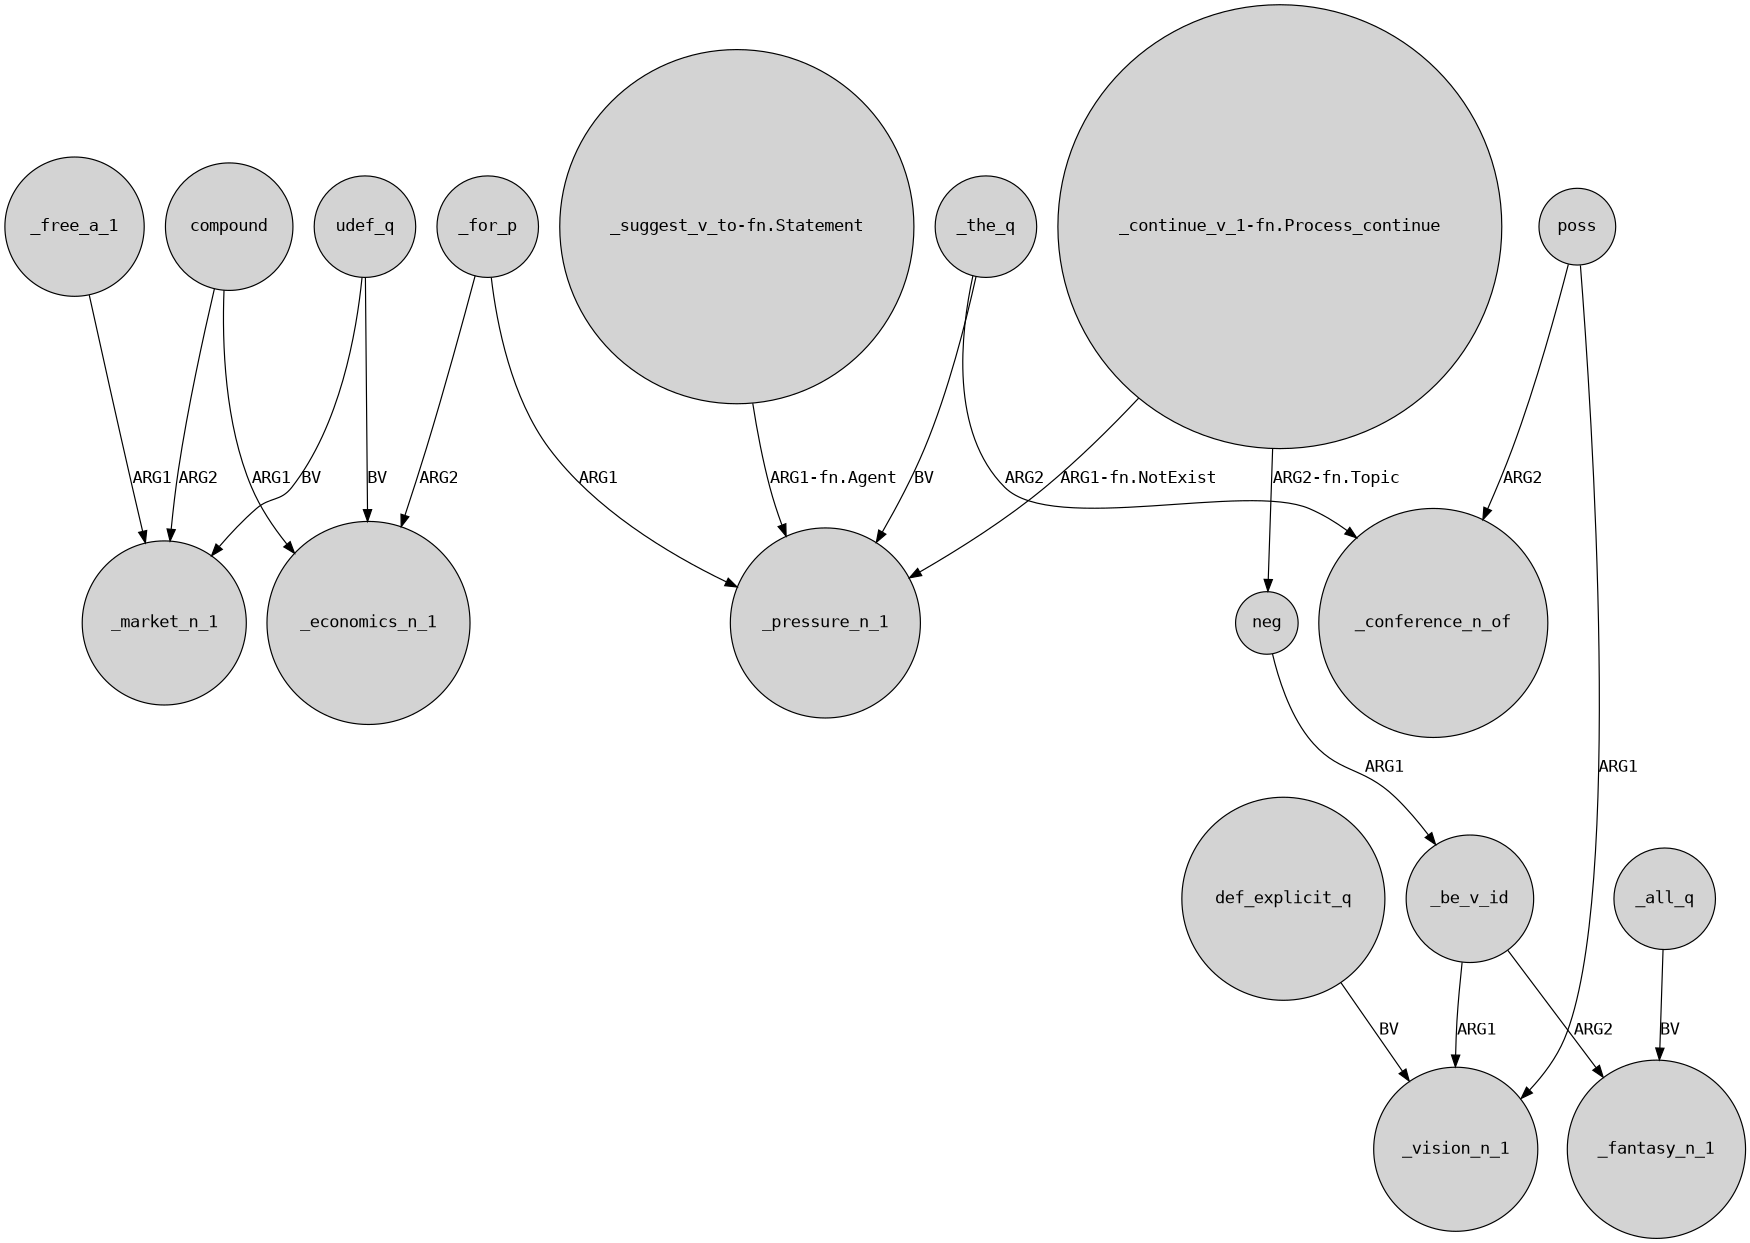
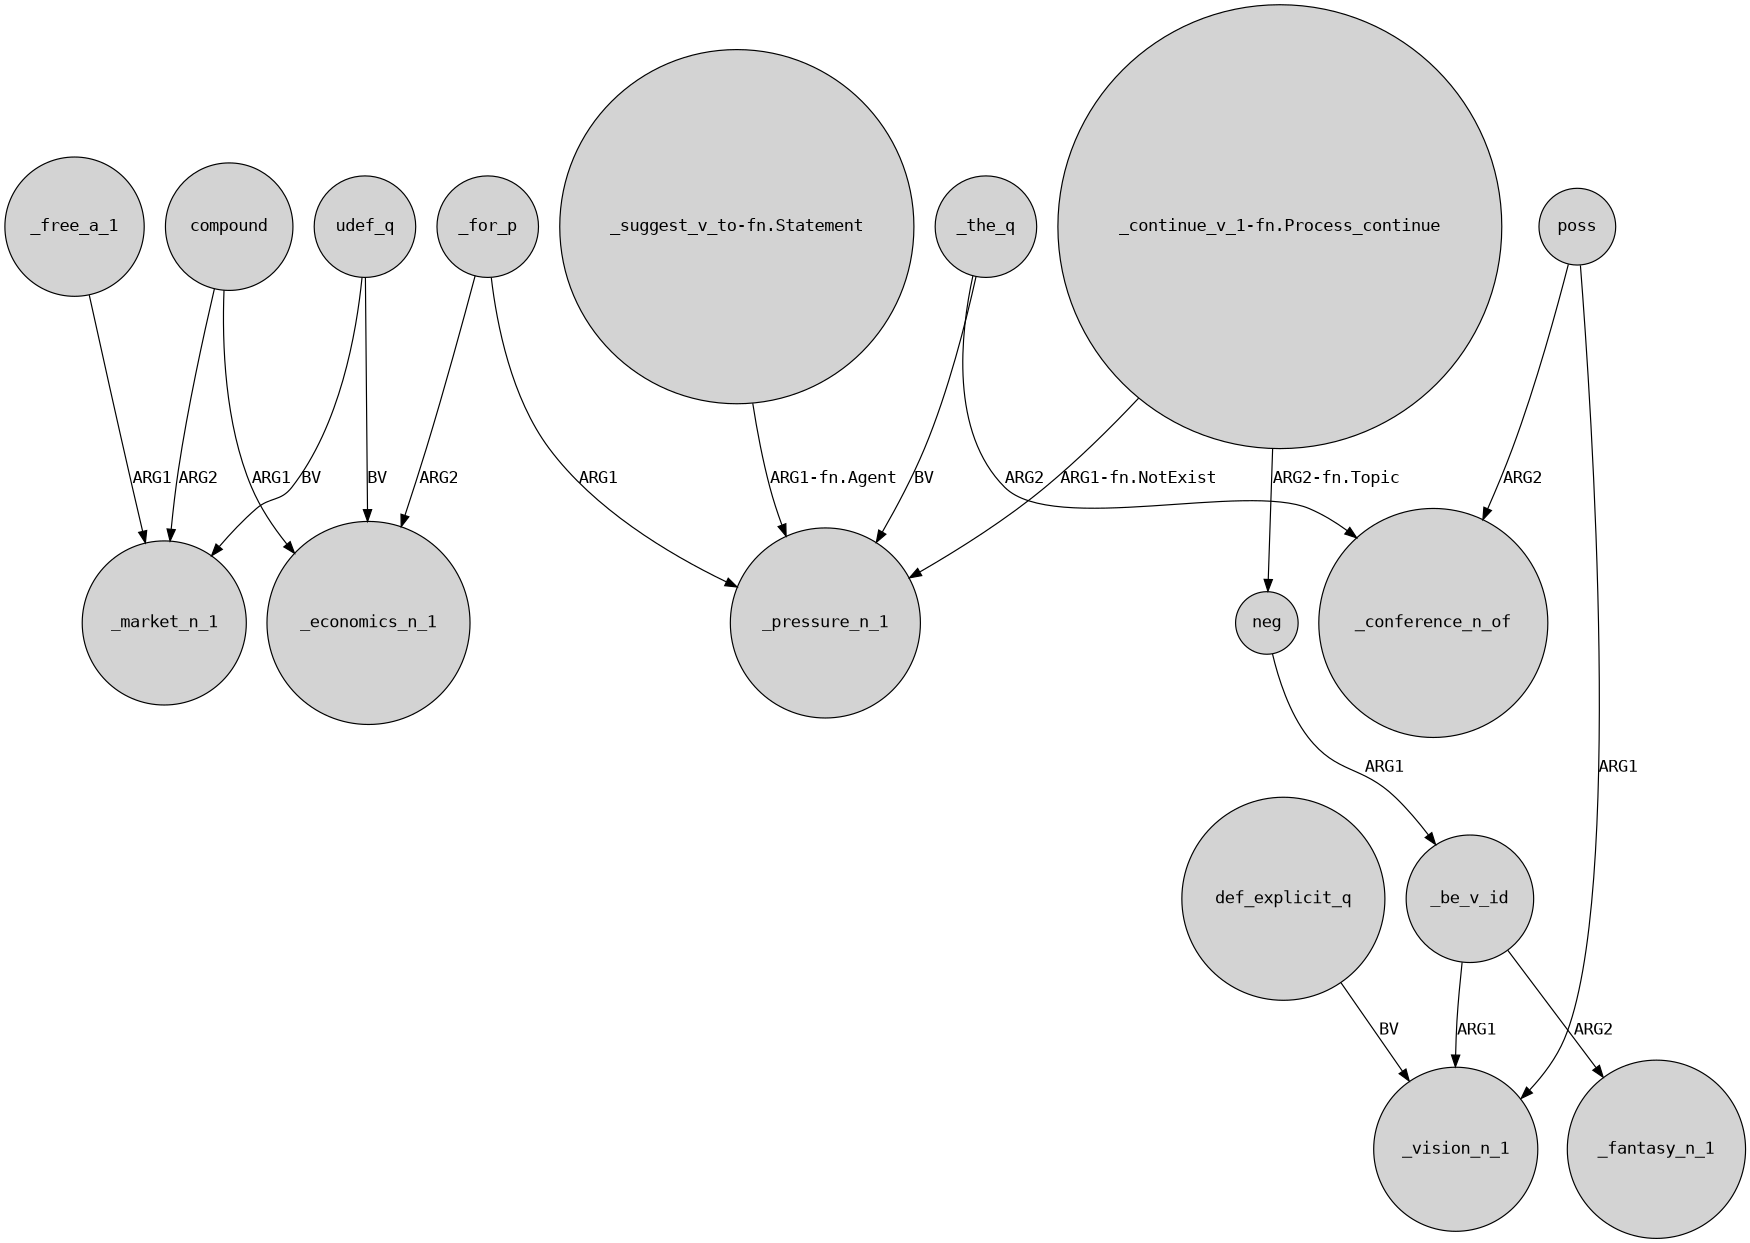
(1665, 899) -> none
